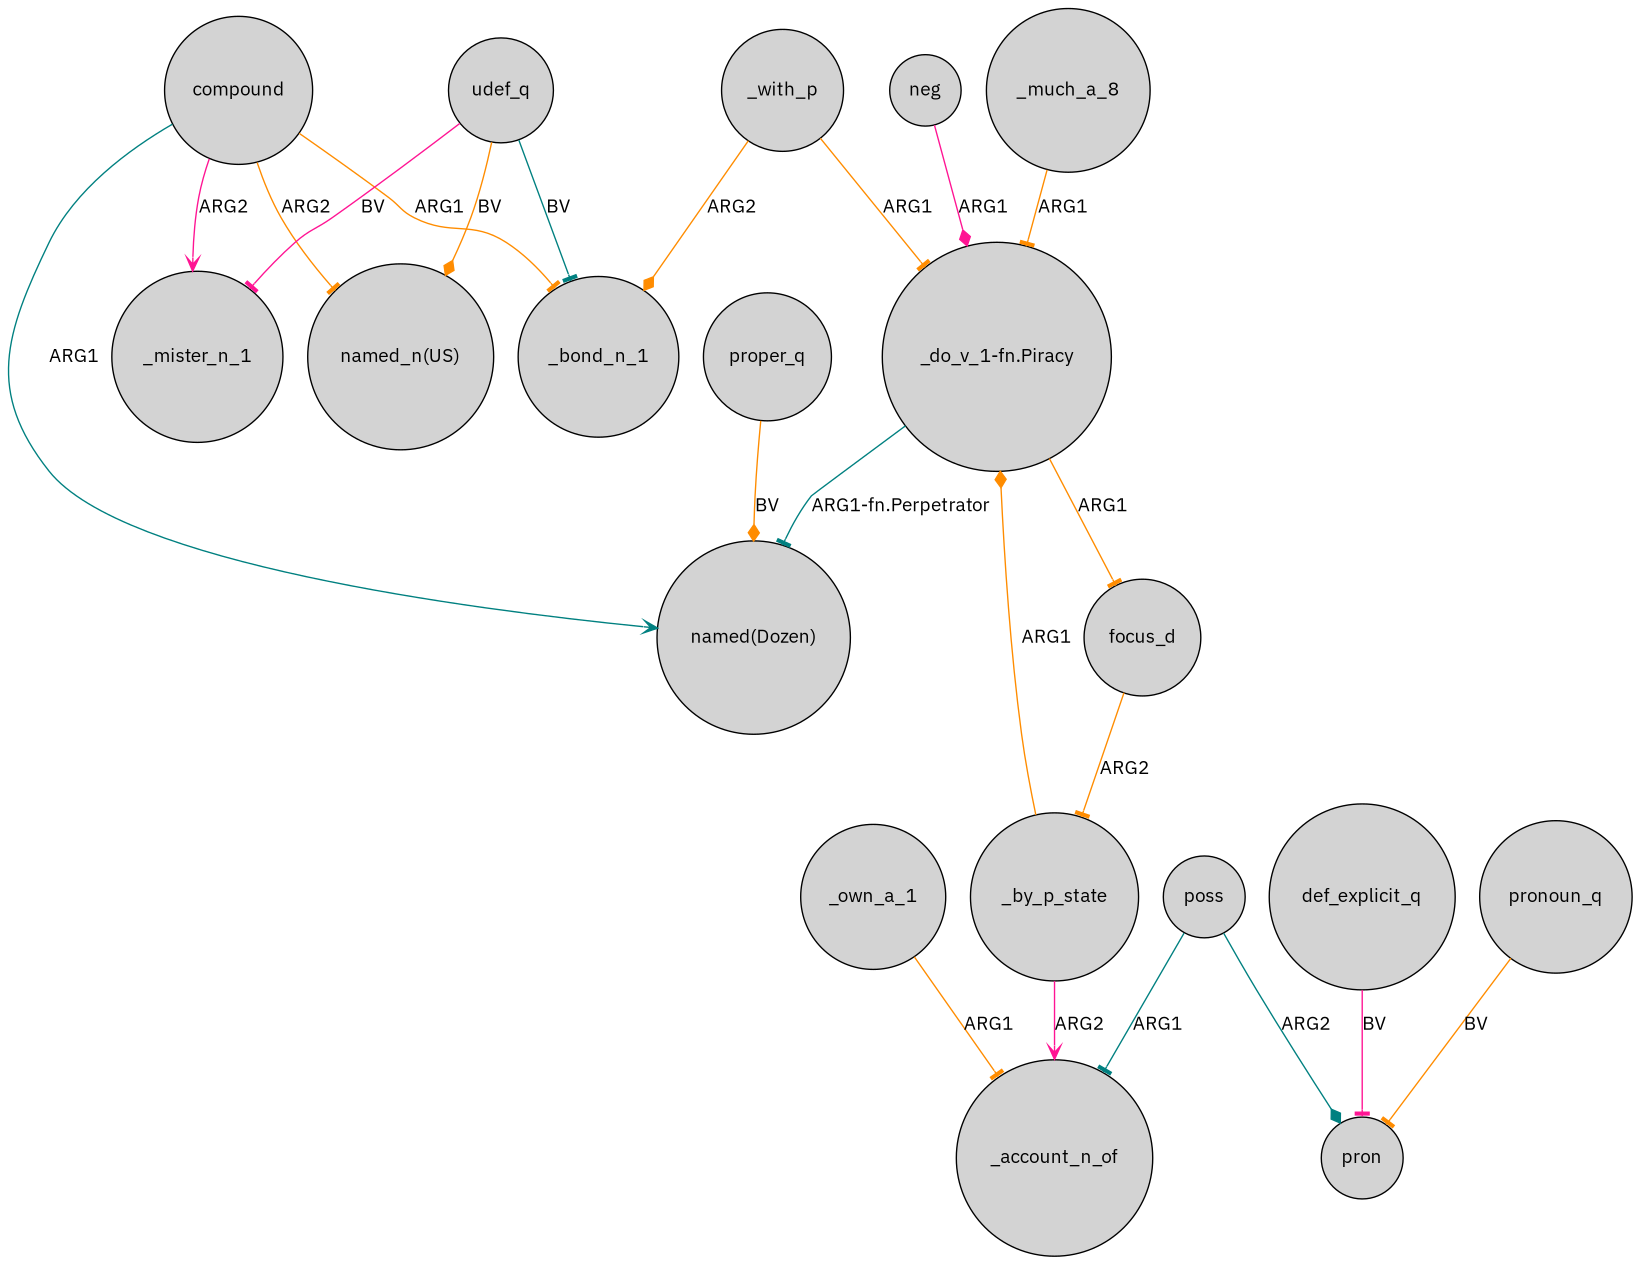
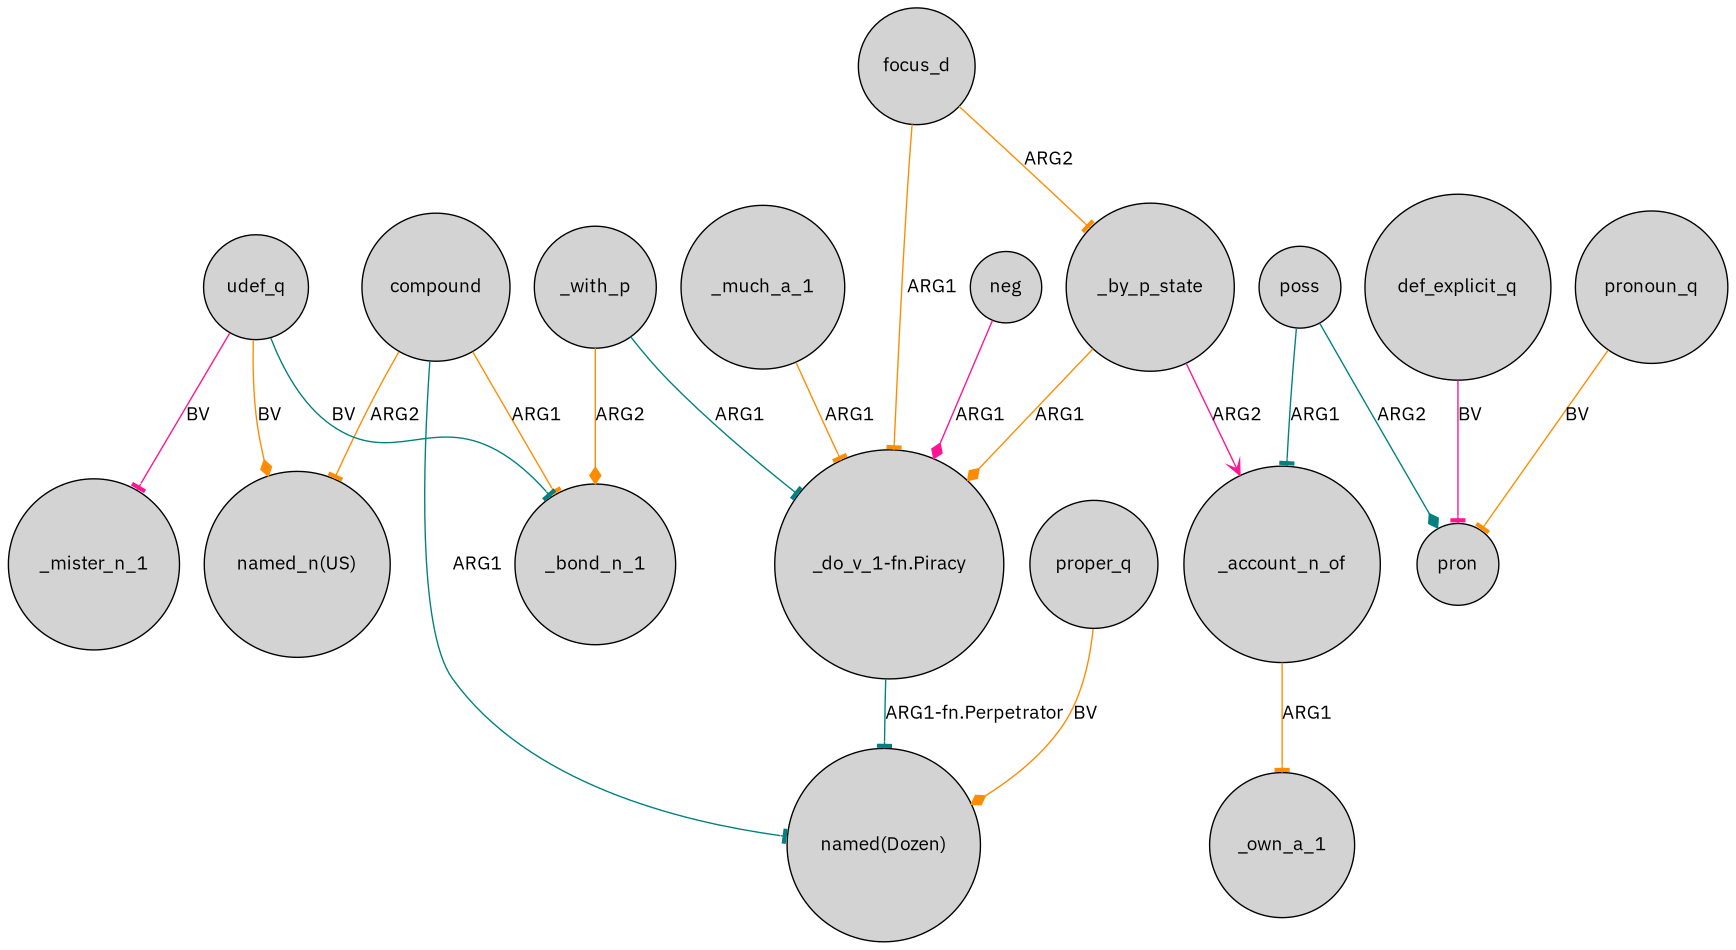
(1068, 90) -> (763, 287)
(871, 200) -> (708, 418)
(197, 207) -> none
(1081, 519) -> (902, 284)
(134, 525) -> (469, 698)
(954, 1014) -> (1282, 714)
